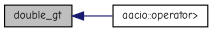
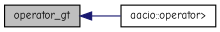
(38, 16) -> (42, 16)
